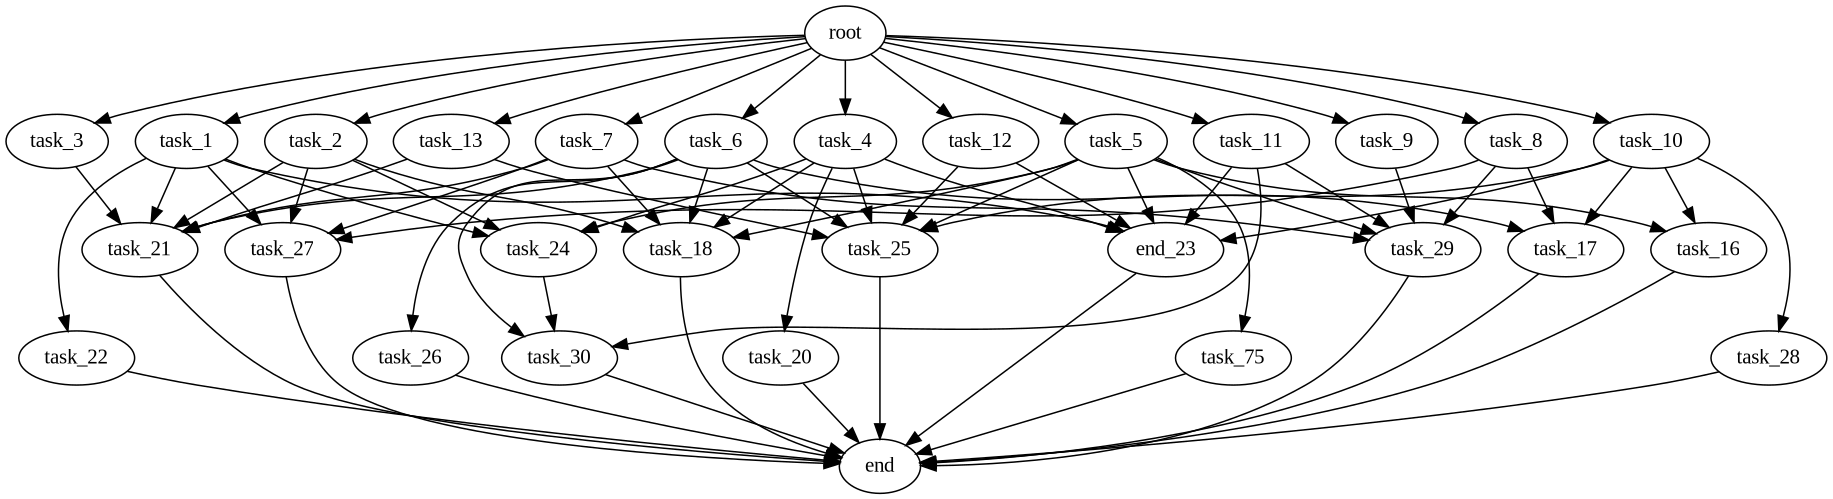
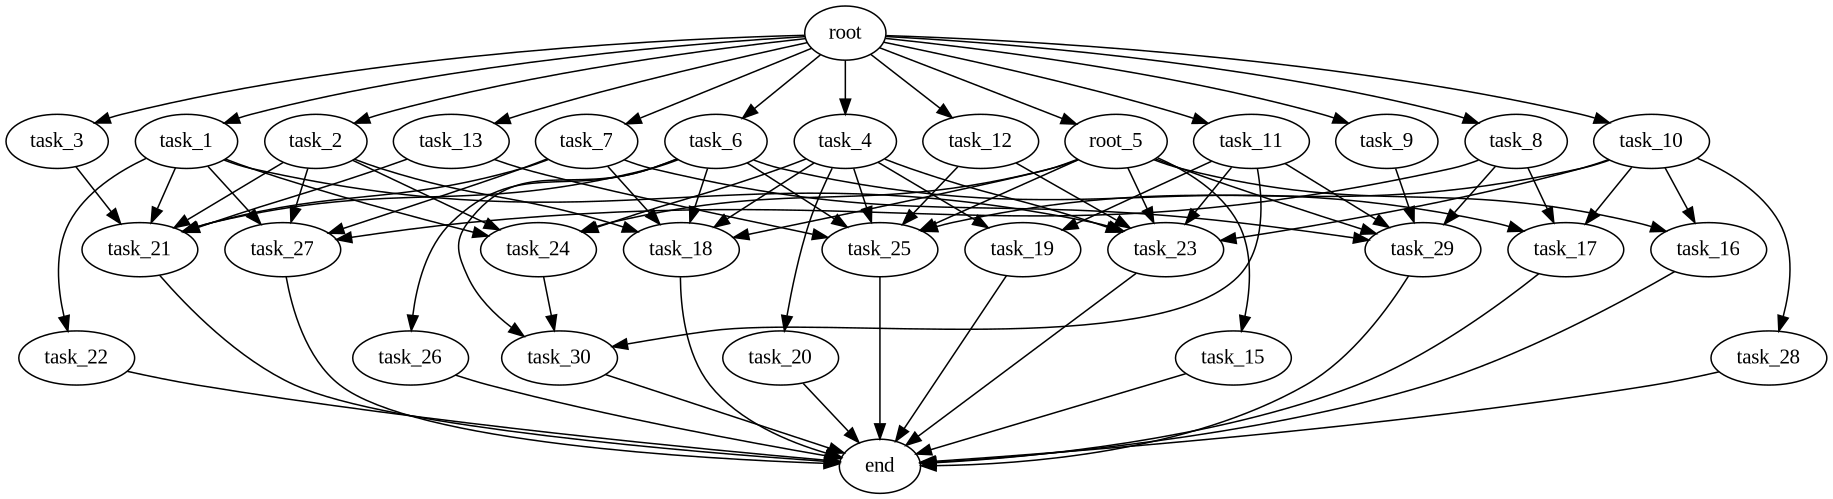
(1116, 141) -> (1116, 141)
none -> (1023, 250)
(1166, 250) -> (1166, 250)
(1233, 358) -> (1233, 358)
